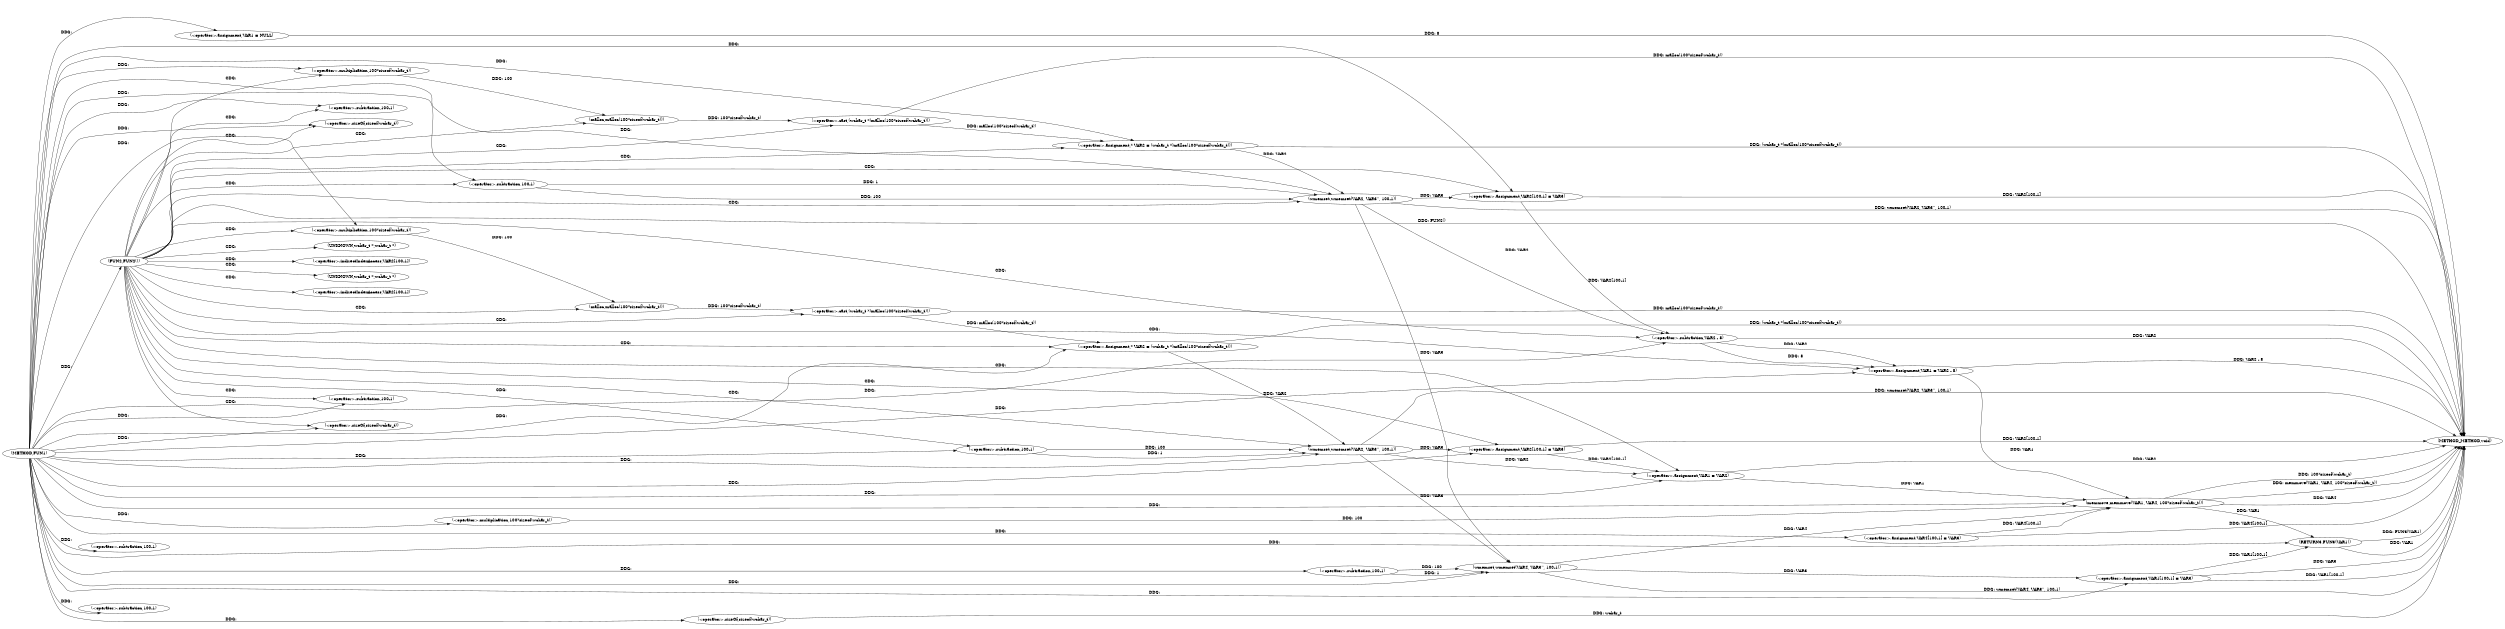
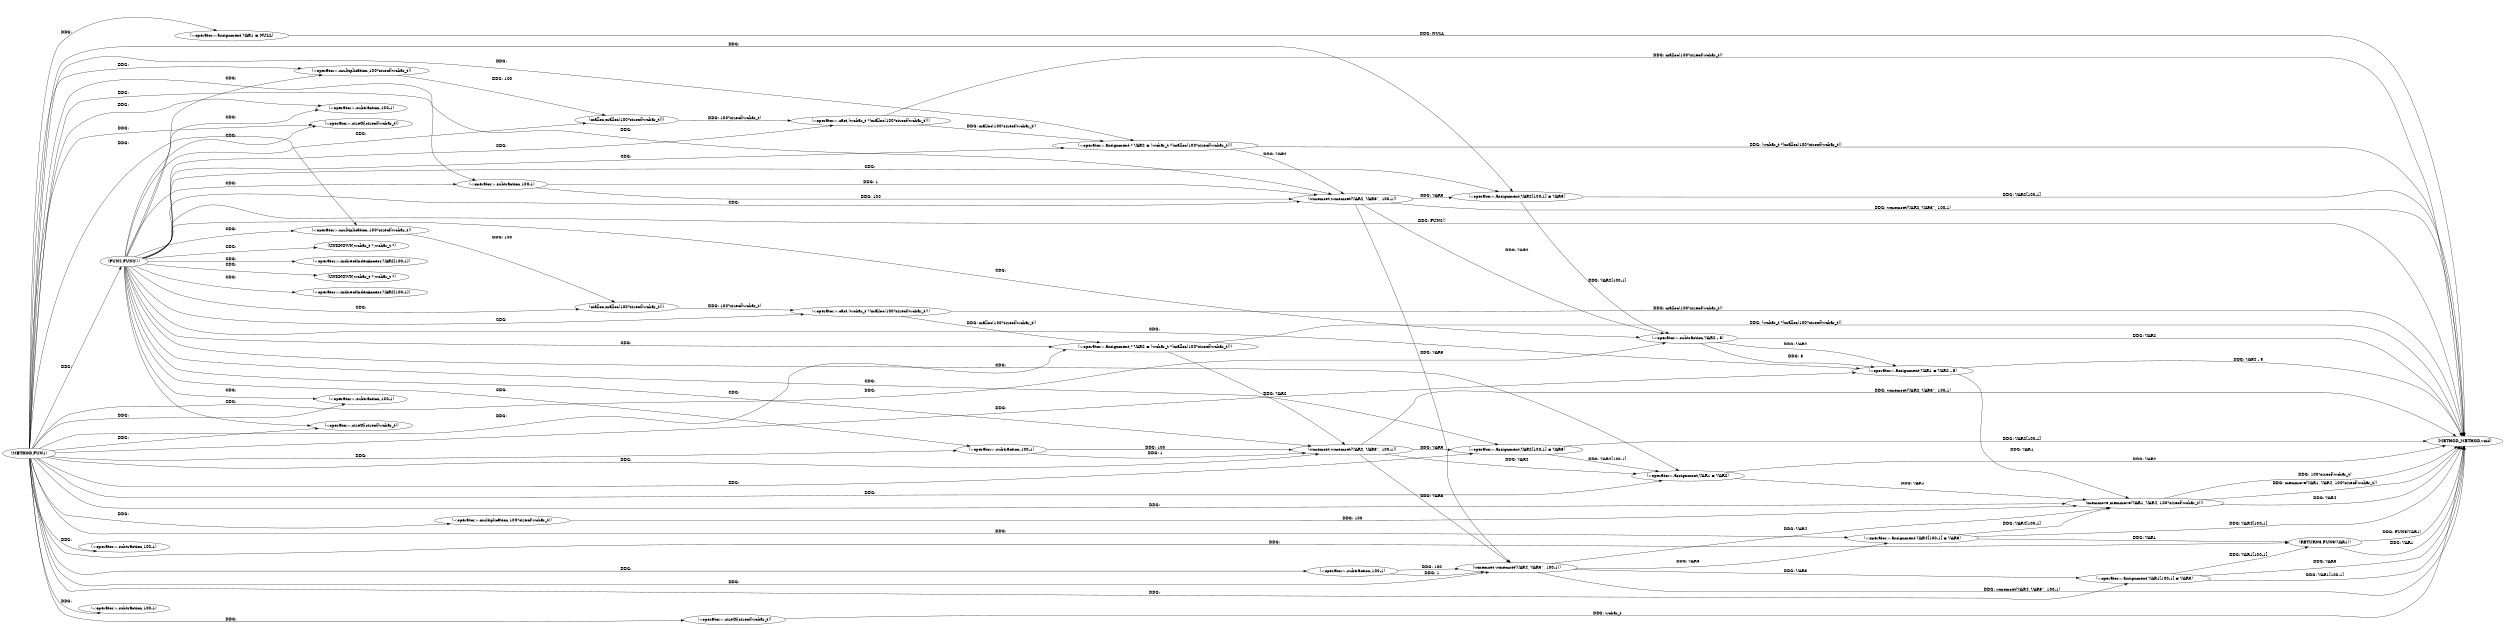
(1432, 34) -> (1432, 34)
(2253, 517) -> (2132, 540)
none -> (1731, 565)
